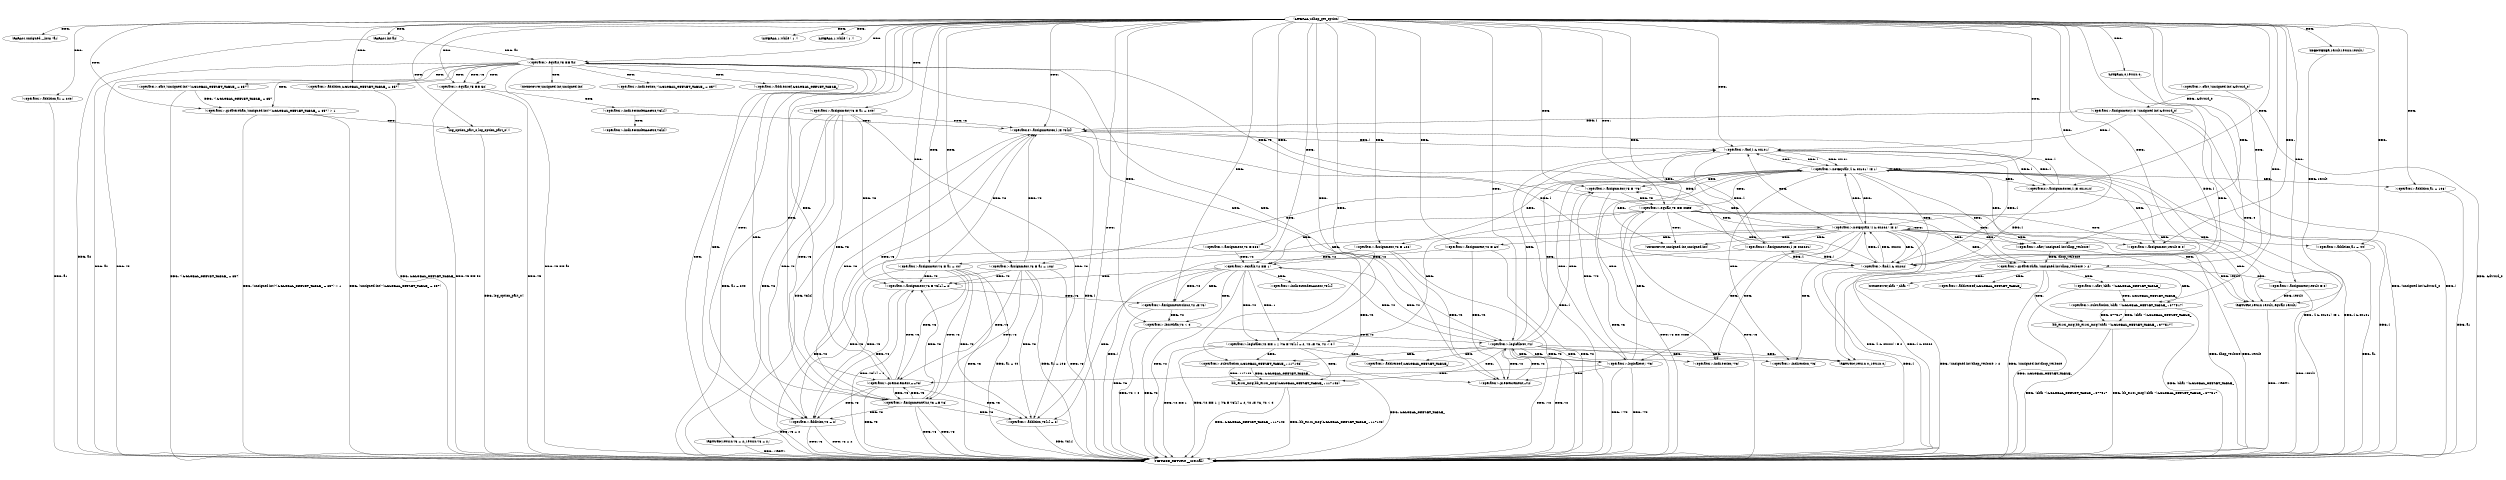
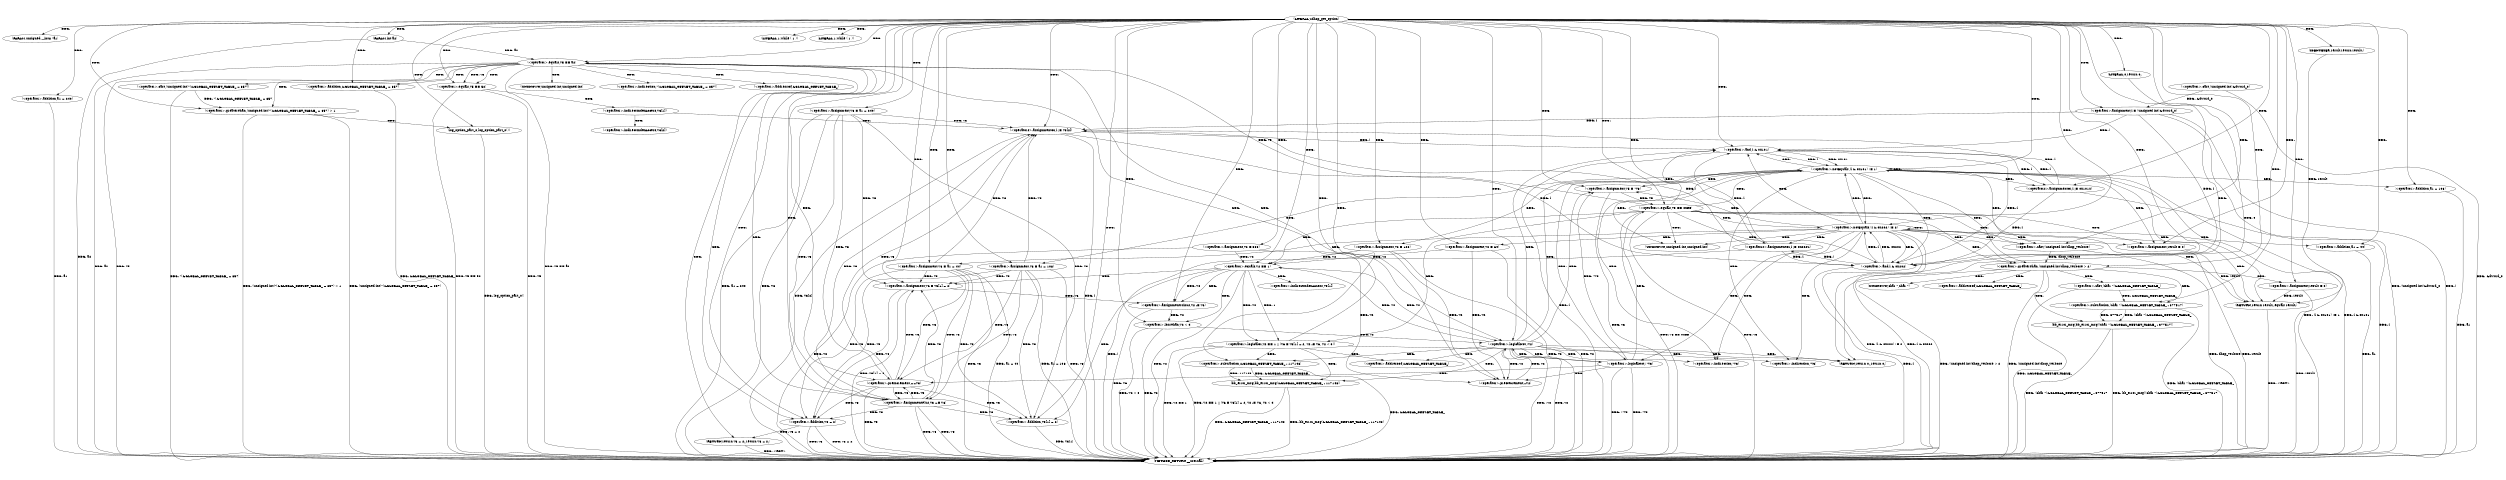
none -> (1757, 20)
(781, 263) -> none
